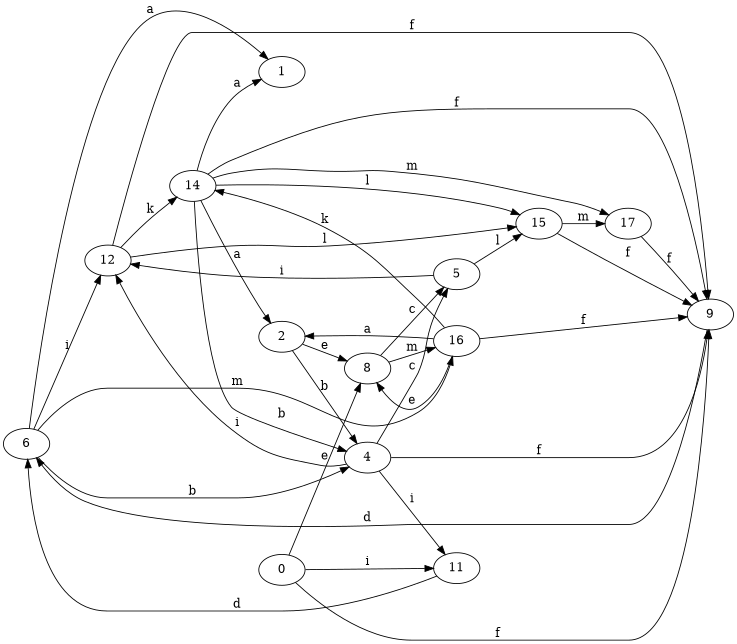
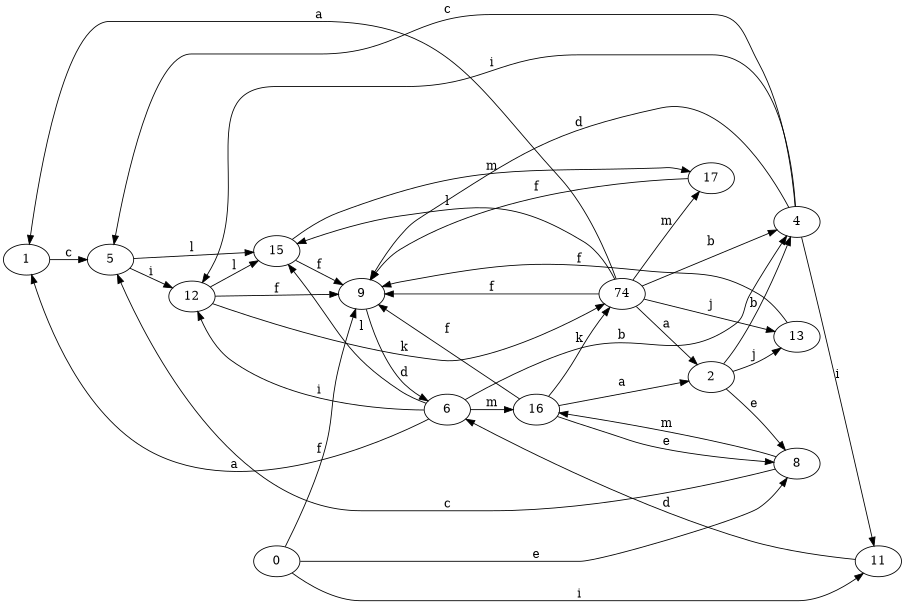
(193, 186) -> (622, 294)
none -> (64, 260)
none -> (797, 337)
none -> (353, 351)
(539, 451) -> (579, 123)
